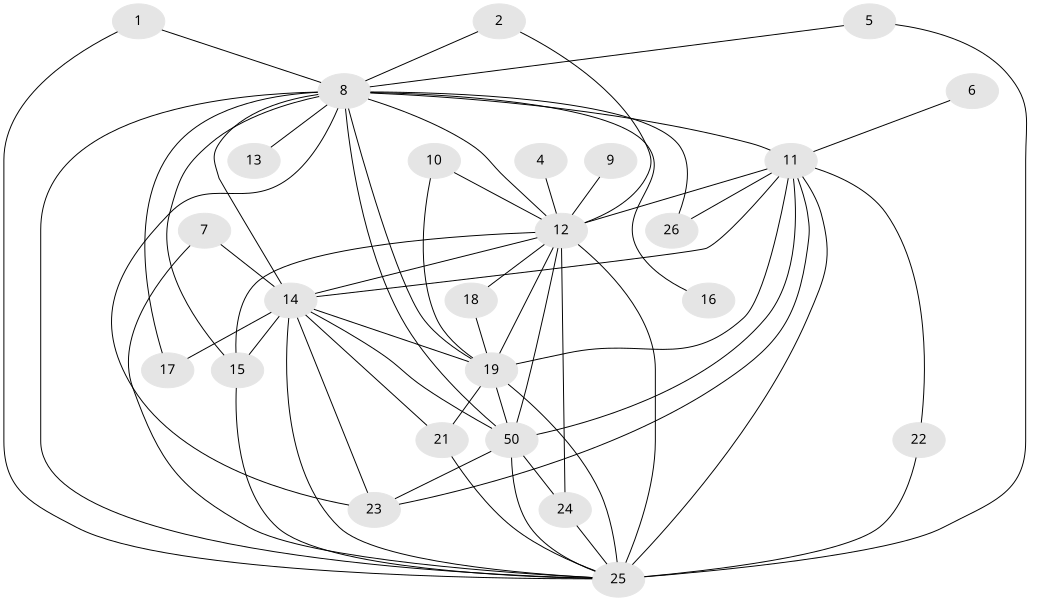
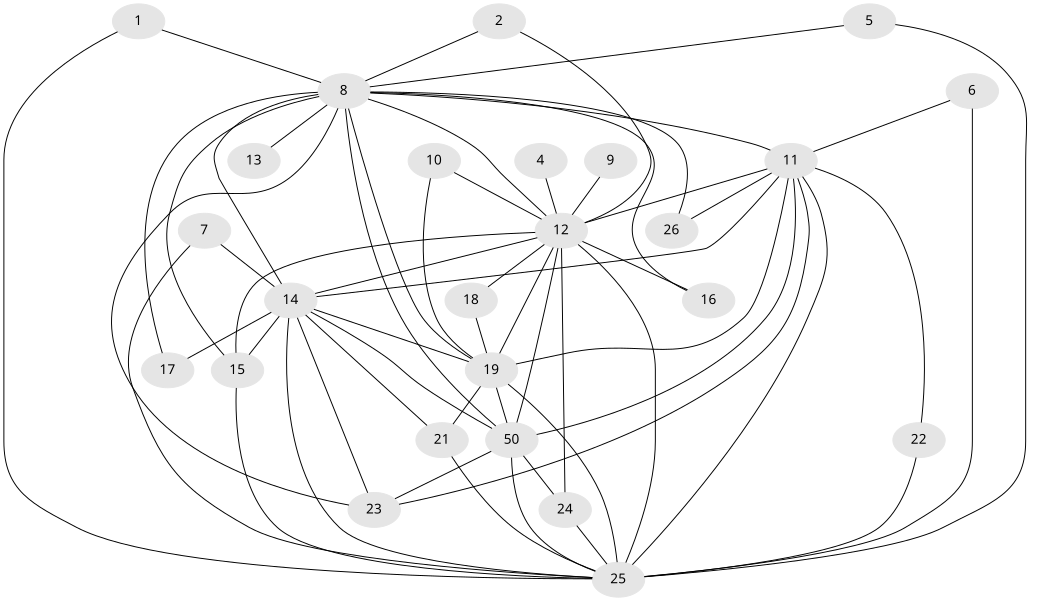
none -> (635, 266)
(50, 459) -> (969, 466)
